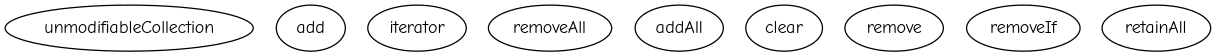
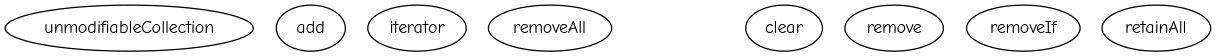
(679, 28) -> none
